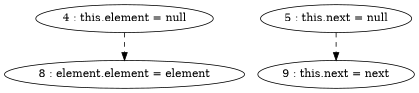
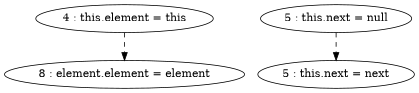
(125, 19) -> (125, 19)
(336, 74) -> (336, 74)
